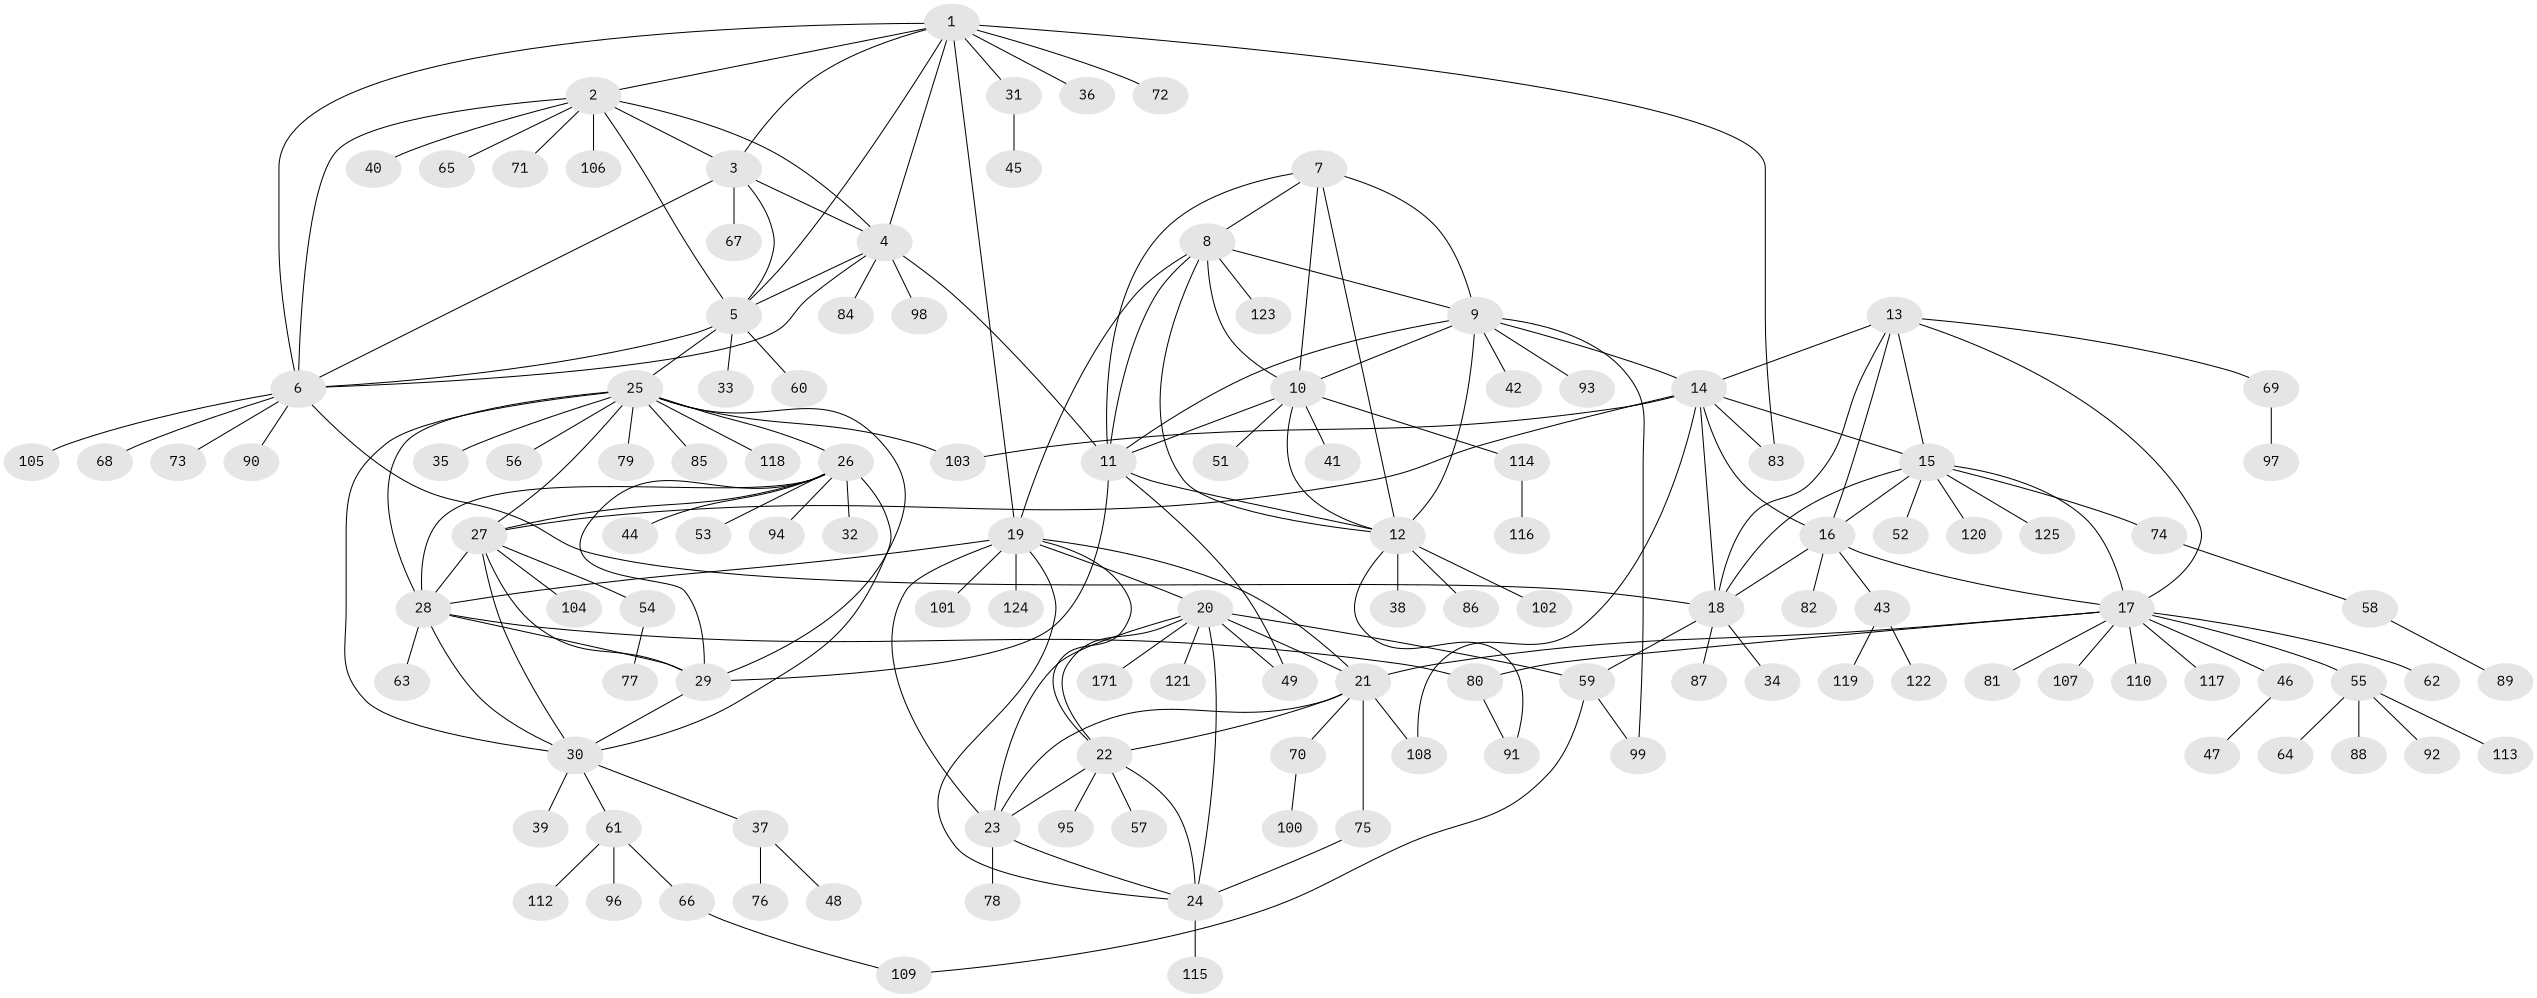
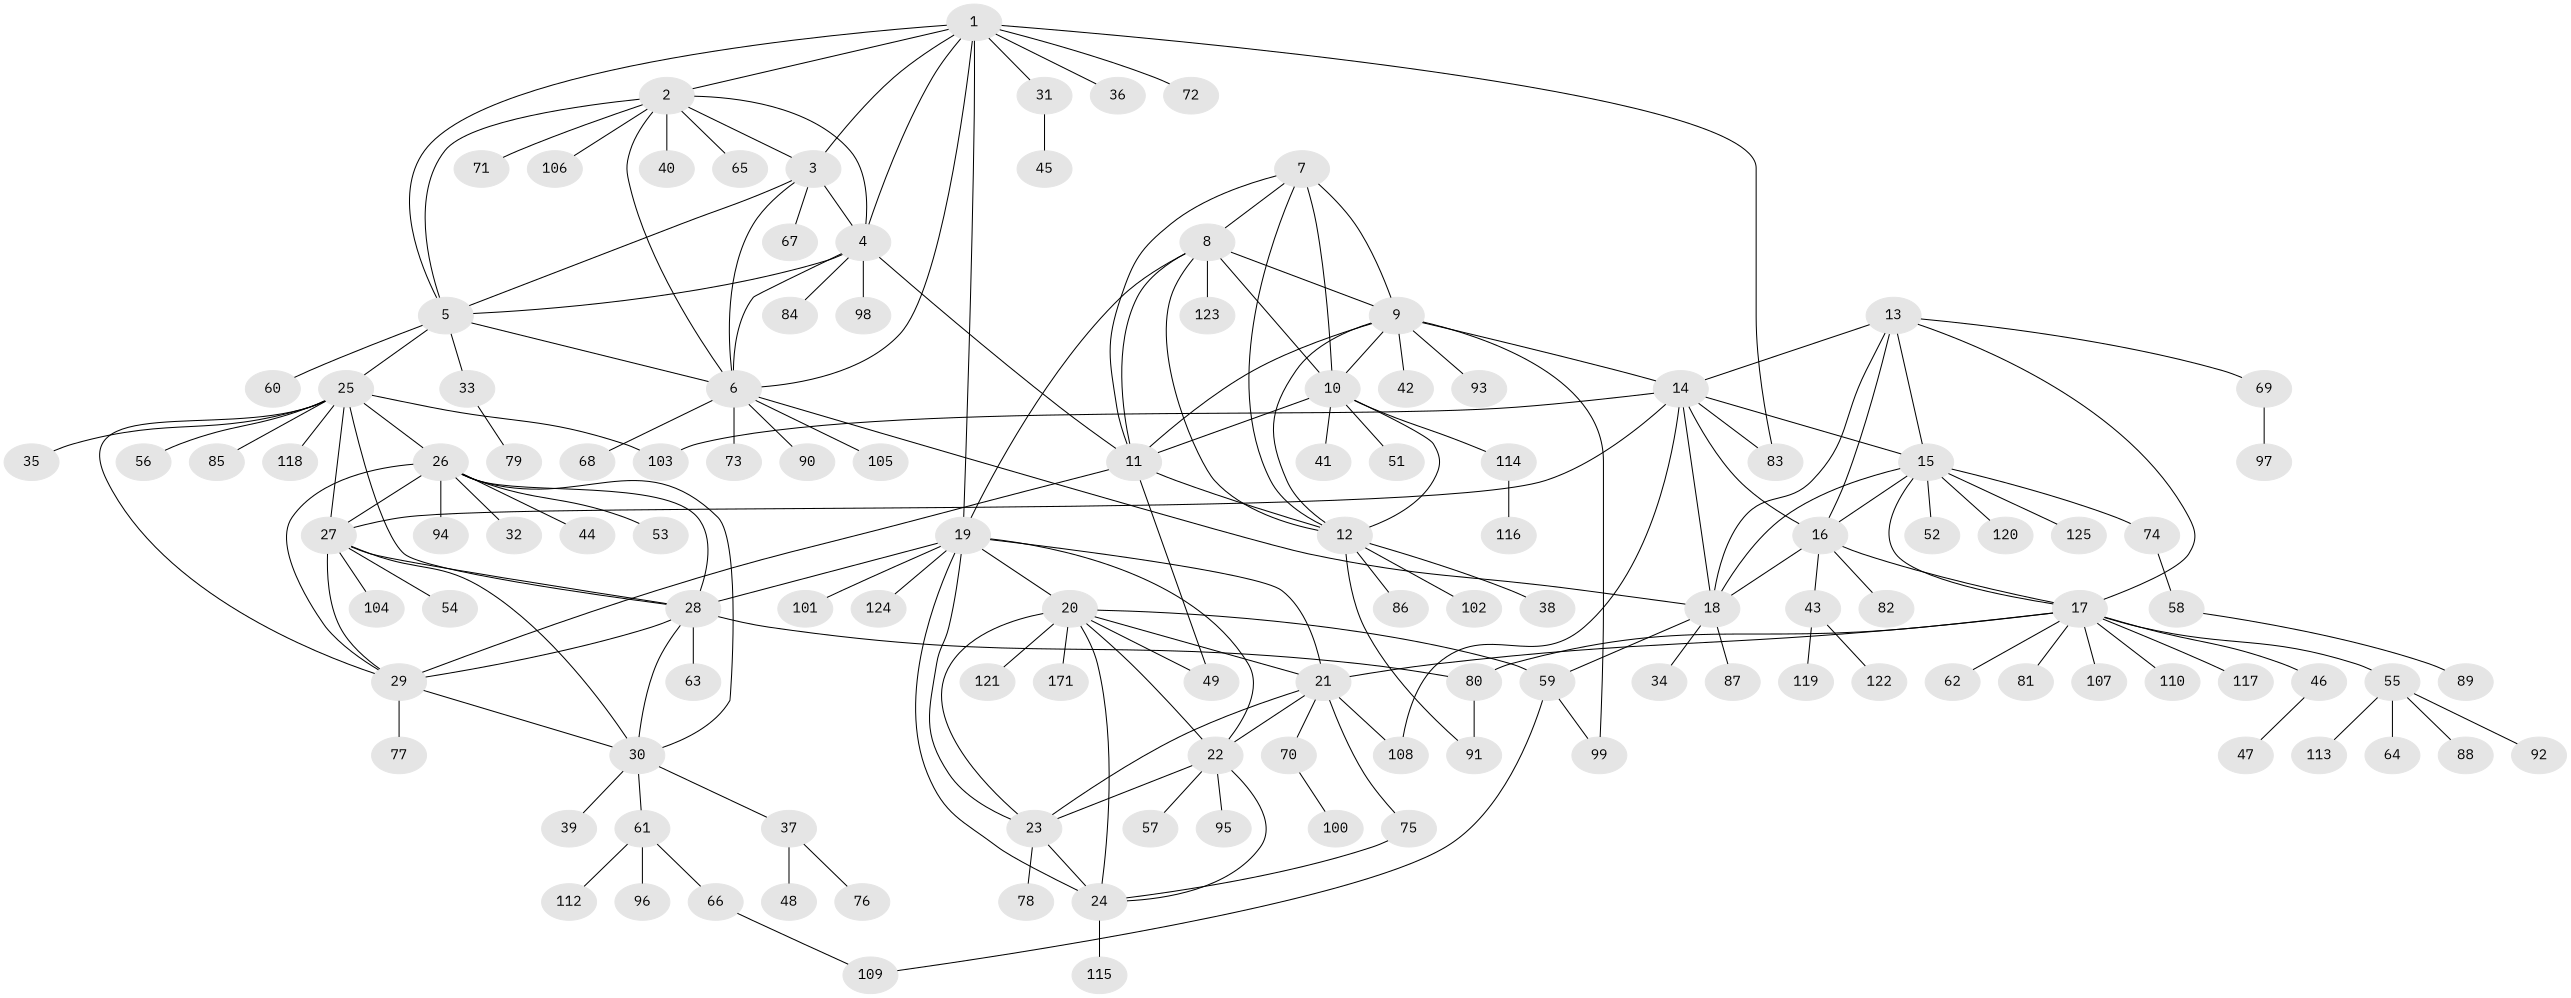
(631, 425) -> (491, 426)
(346, 549) -> none
(639, 645) -> (399, 719)
